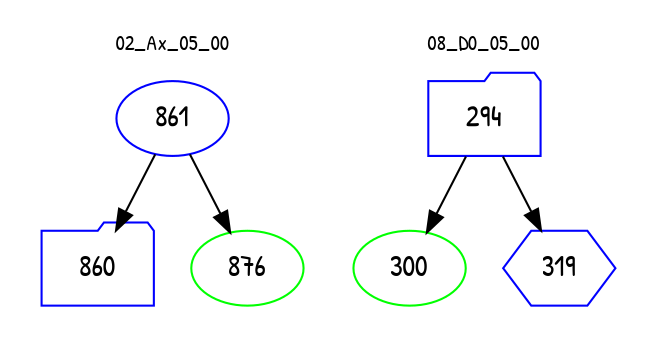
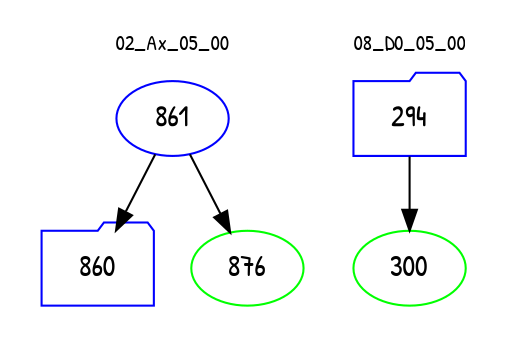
(559, 268) -> none
